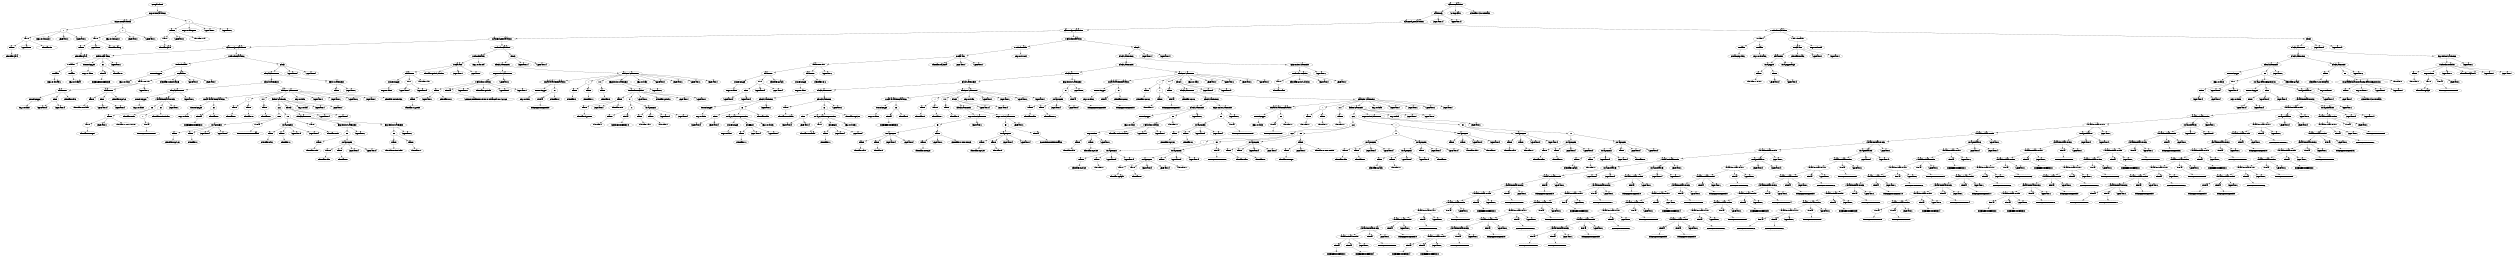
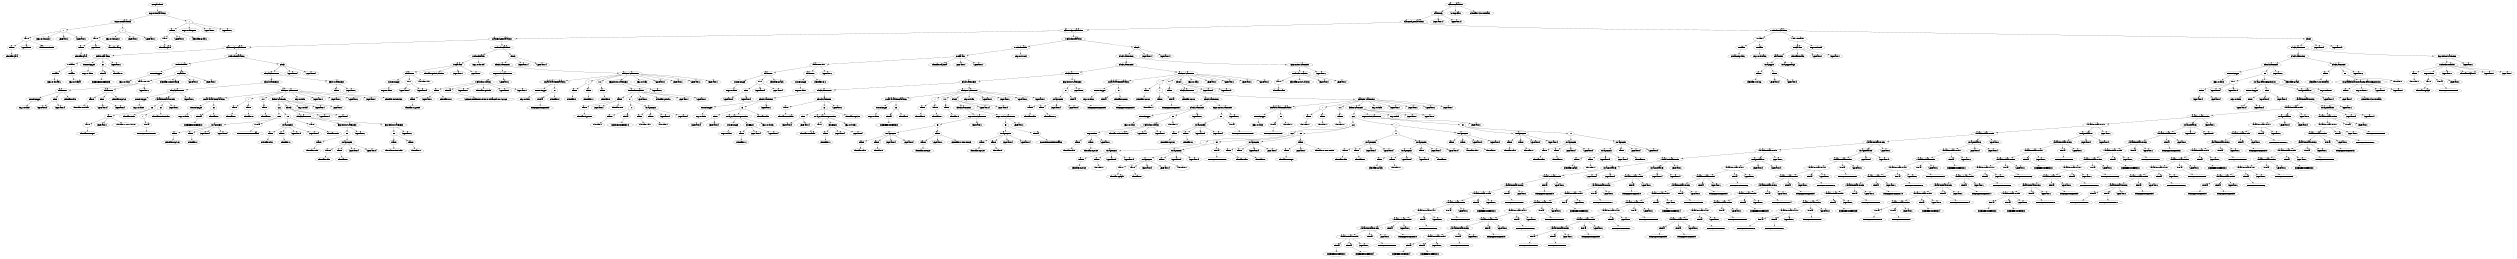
(199, 39) -> (199, 39)
(47, 48) -> (47, 48)
(1754, 82) -> (1754, 82)
